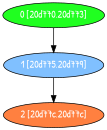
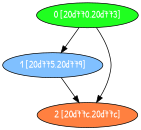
none -> (111, 62)
